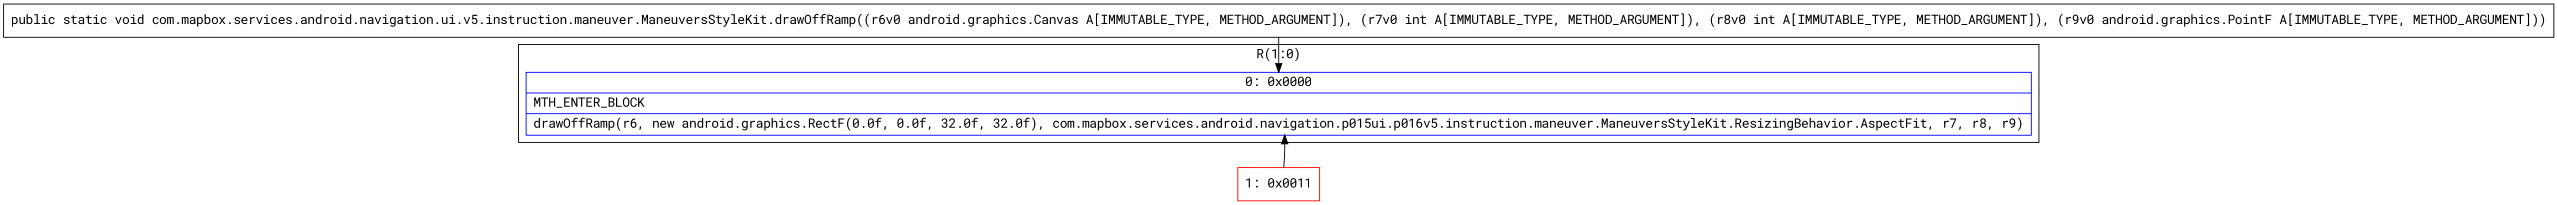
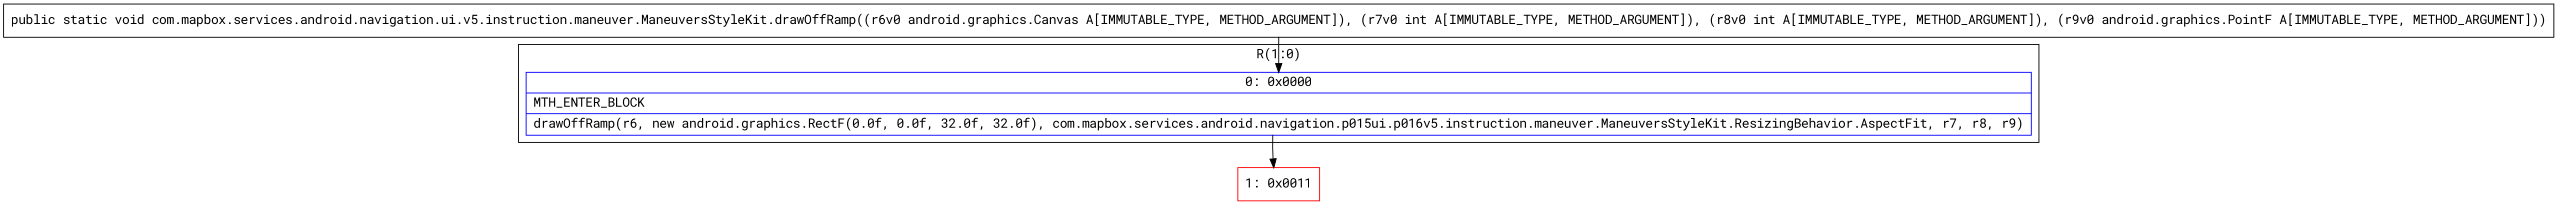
(1285, 156) -> (1273, 148)
